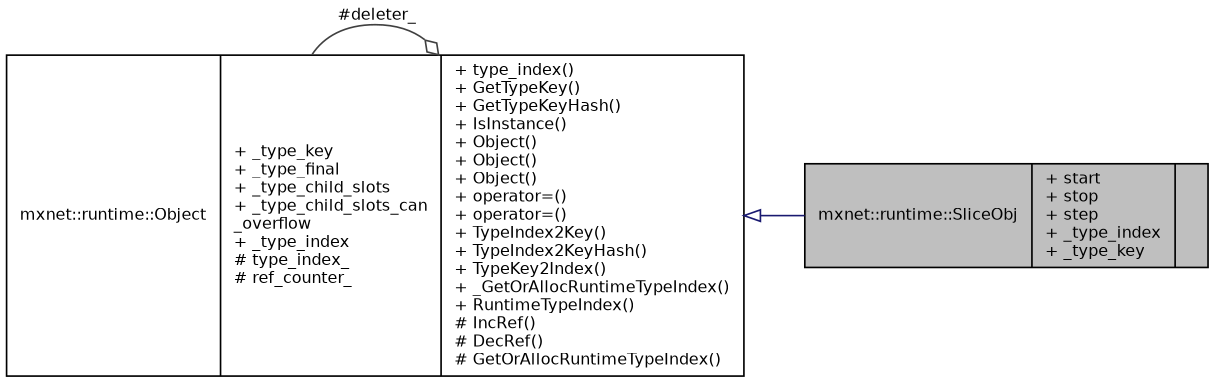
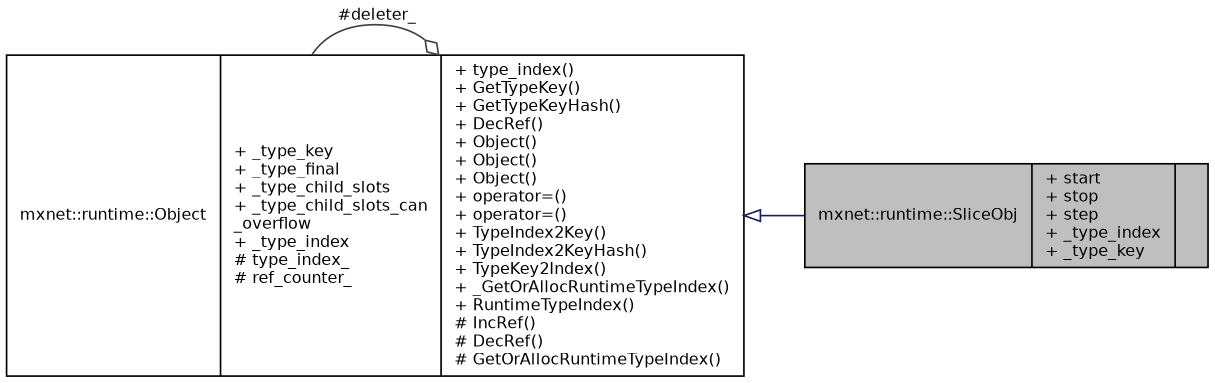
(511, 124) -> (500, 124)
